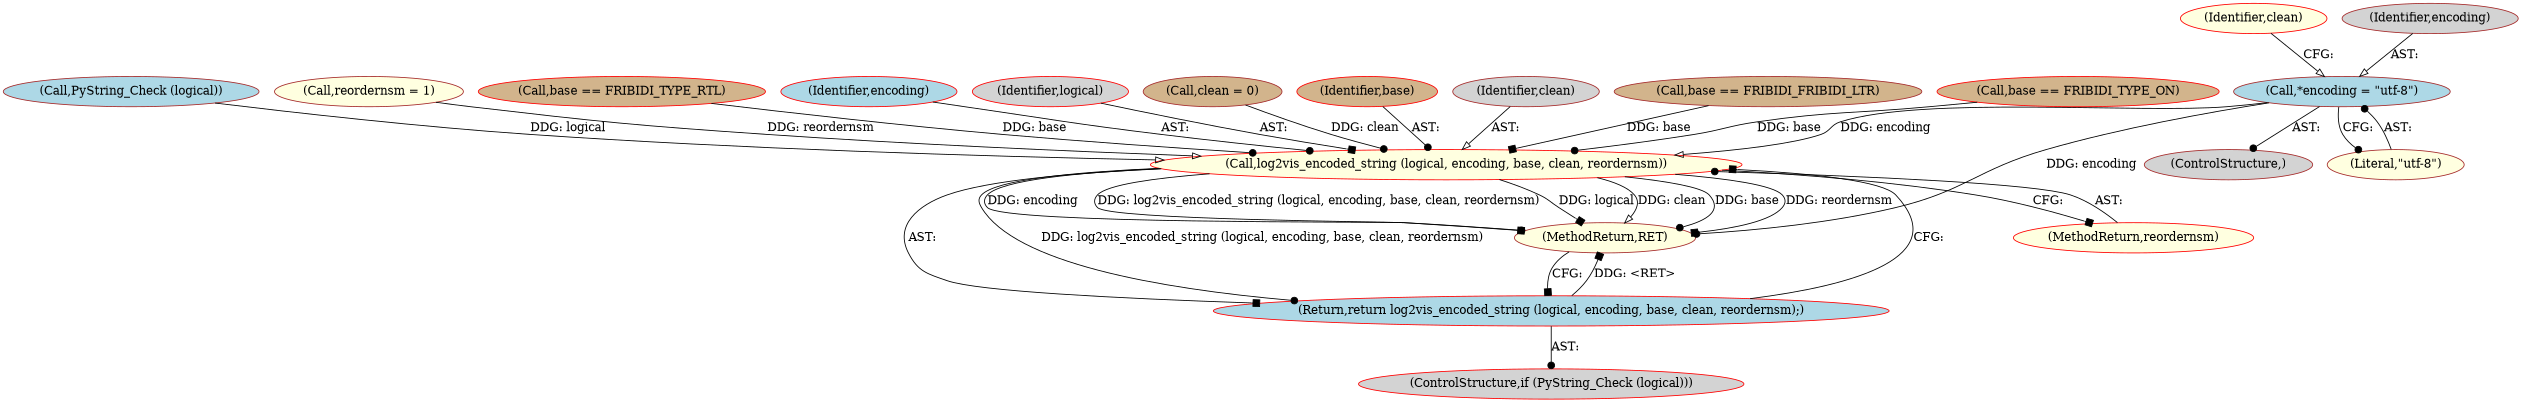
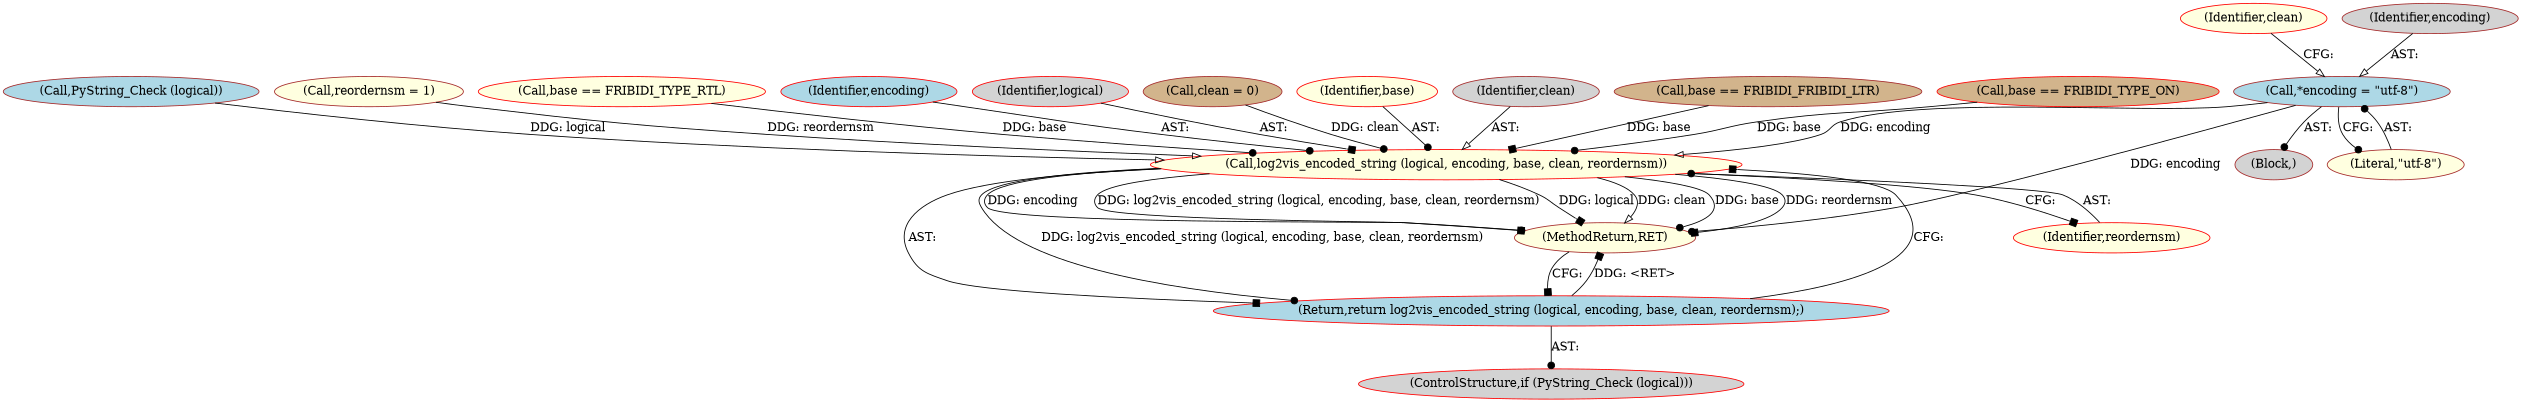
(622, 92) -> (622, 92)
(1367, 92) -> (1367, 92)
(2229, 165) -> (2274, 165)
(2134, 238) -> (2112, 238)
